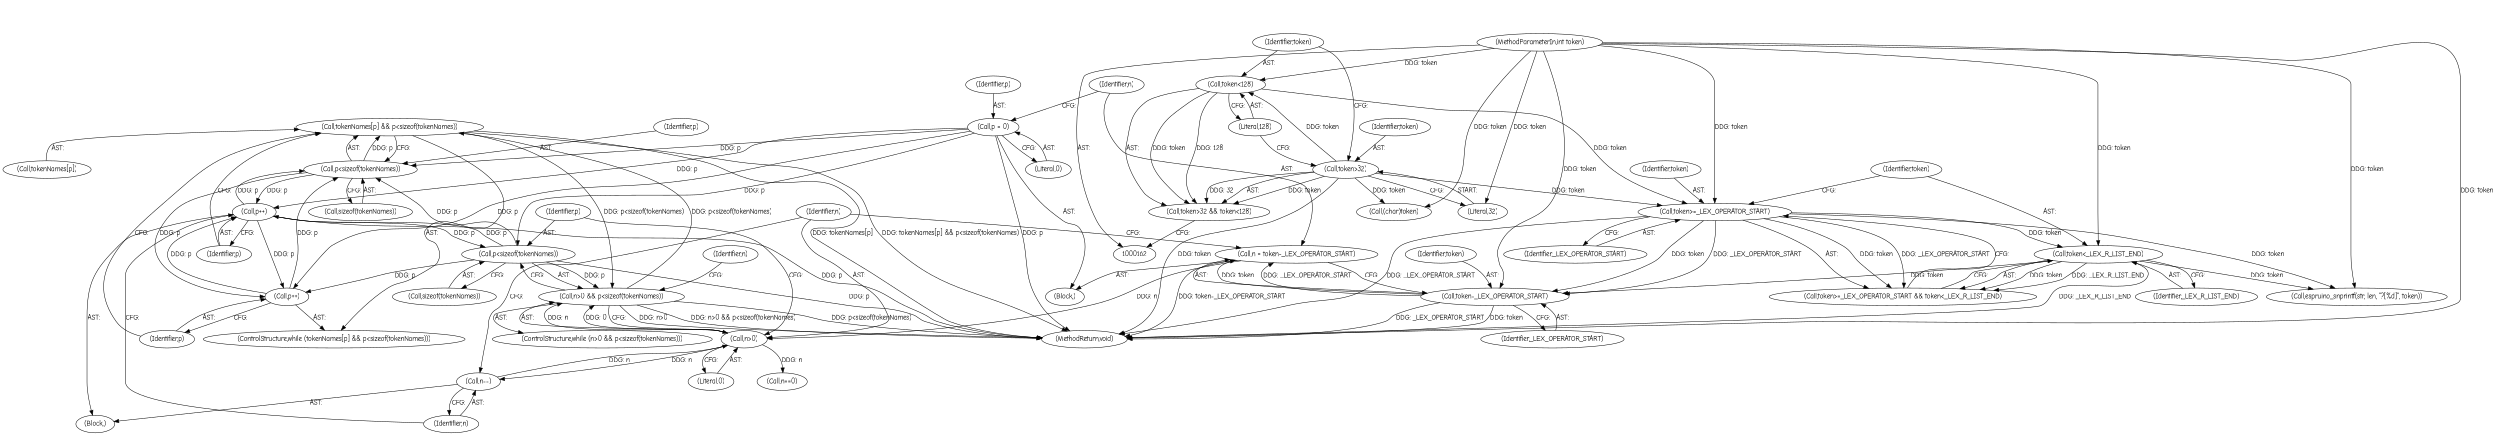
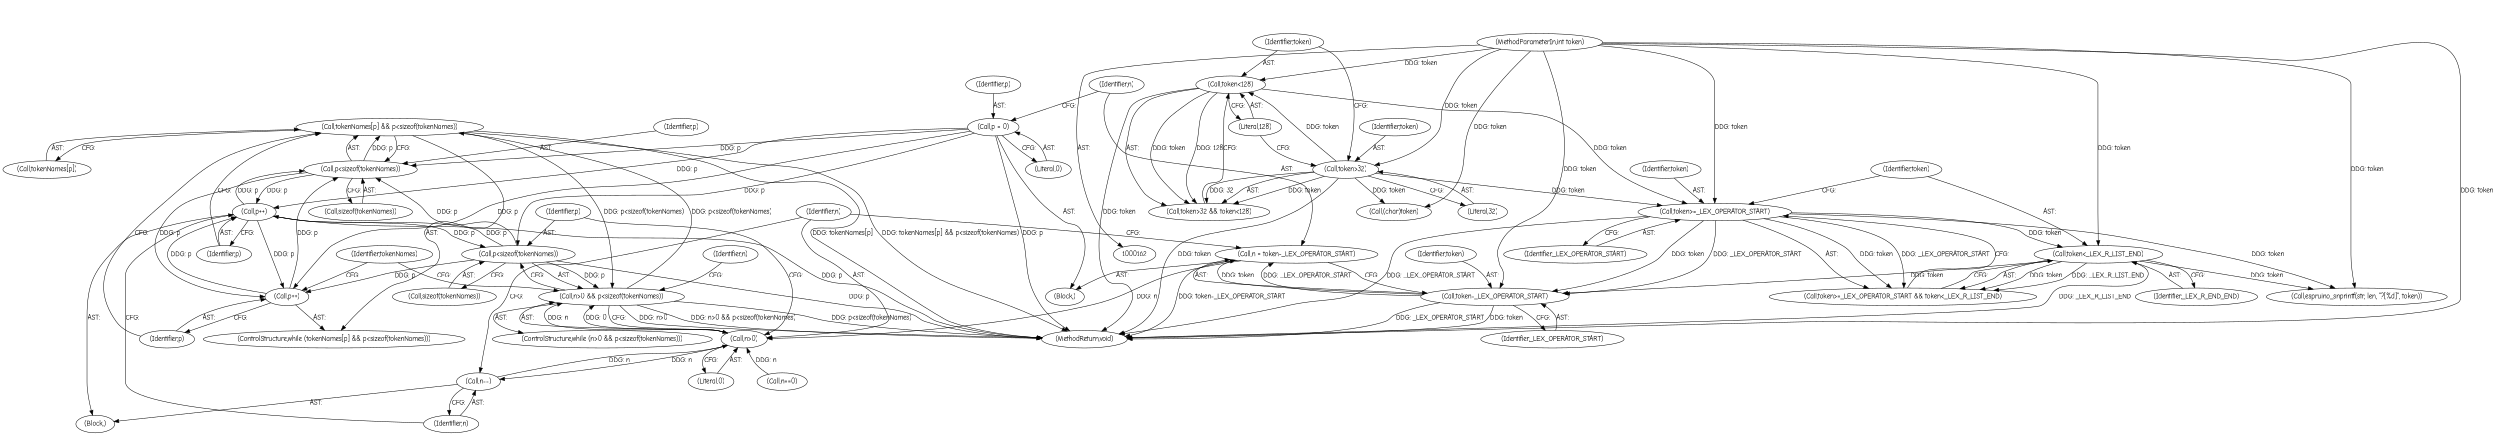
(1512, 125) -> (1443, 107)
none -> (117, 139)
(1469, 191) -> (1469, 191)
none -> (1105, 195)
(1173, 233) -> (1224, 157)
none -> (384, 254)
(2196, 297) -> (2196, 297)
(776, 353) -> (757, 365)
